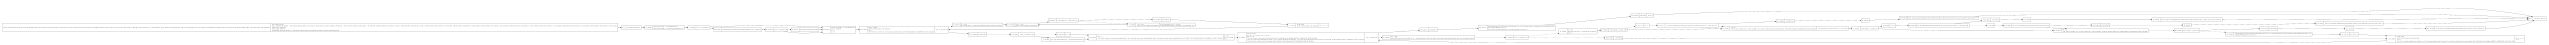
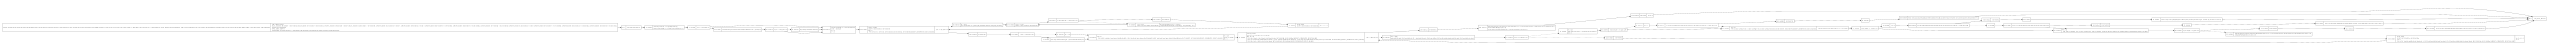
(2349, 34) -> none
